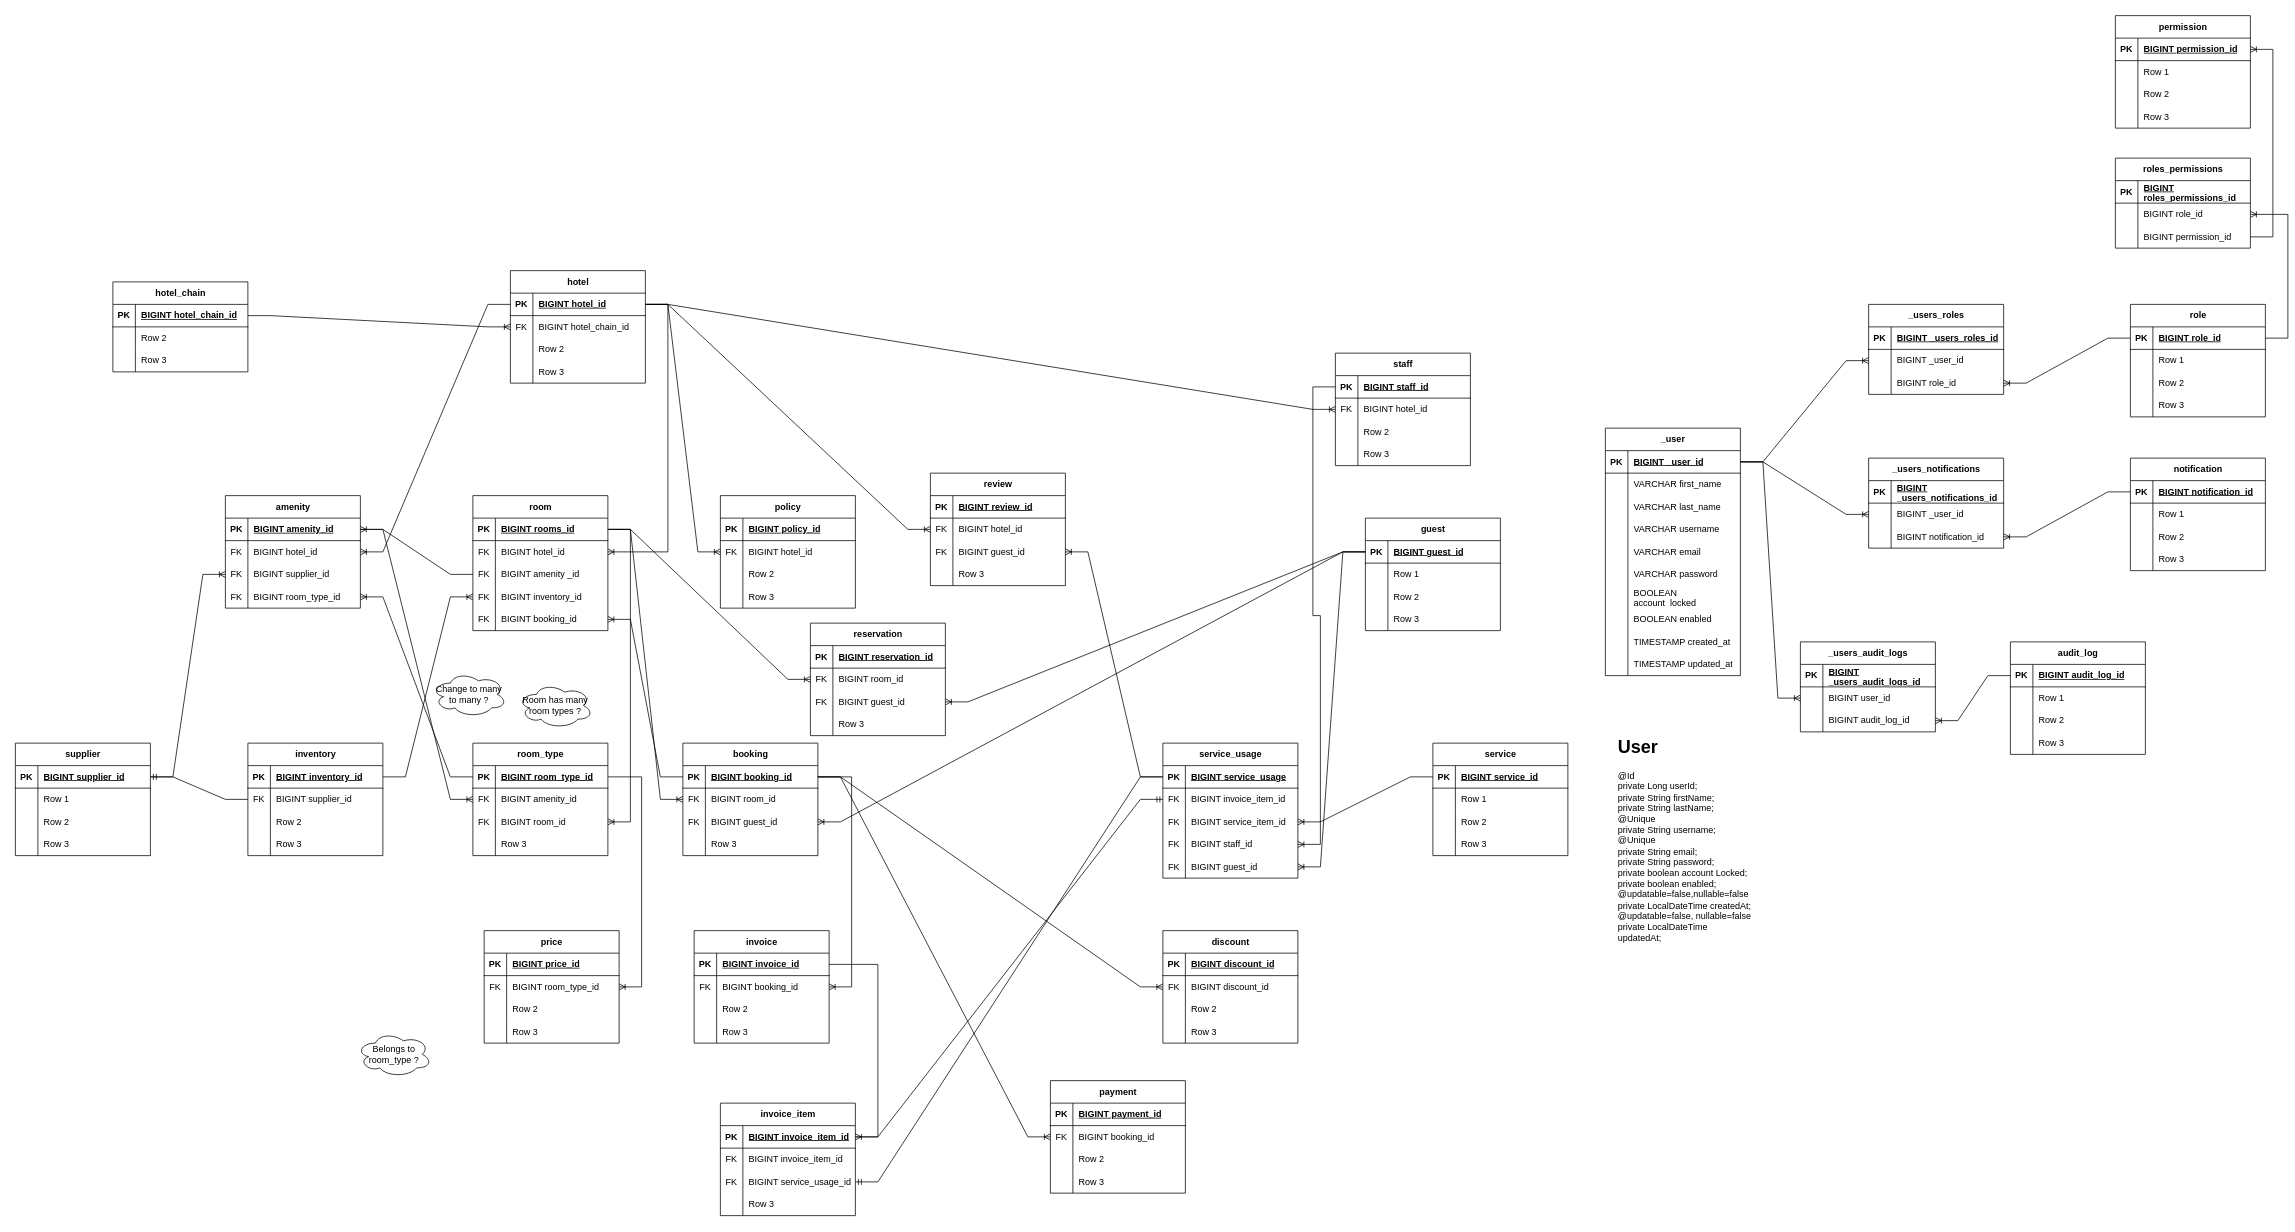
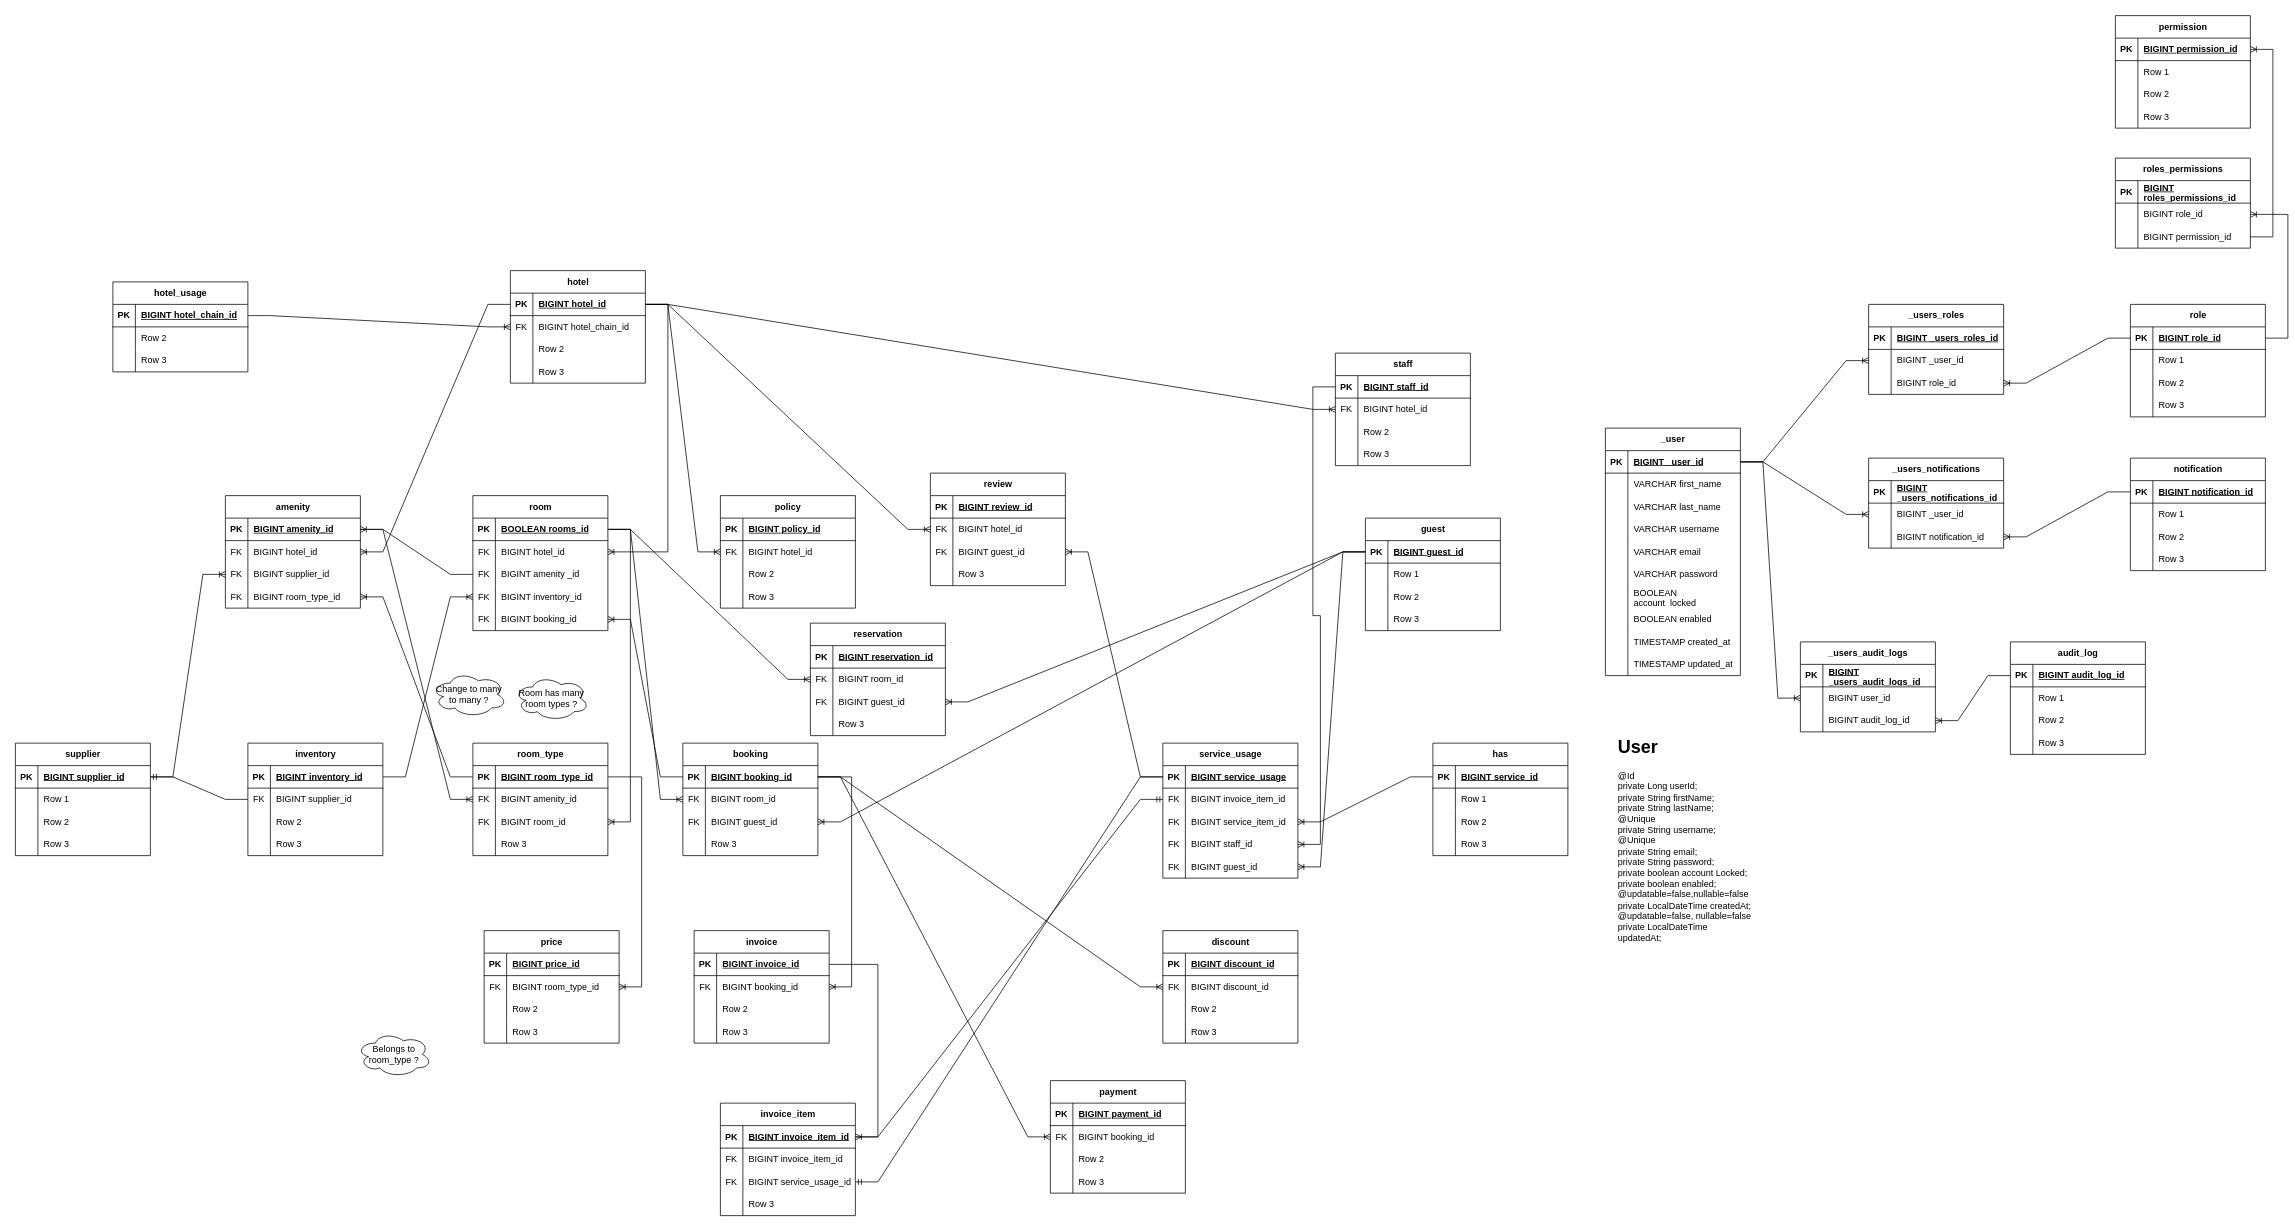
(181, 293) -> (181, 293)
(537, 529) -> (539, 529)
(555, 705) -> (552, 698)
(1501, 754) -> (1501, 754)
